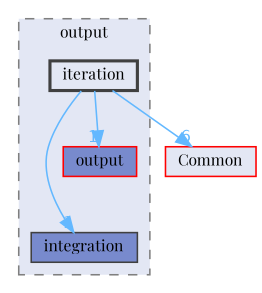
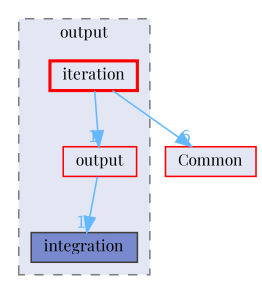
(94, 76) -> (94, 76)
(47, 152) -> (94, 197)
(100, 162) -> (100, 162)
